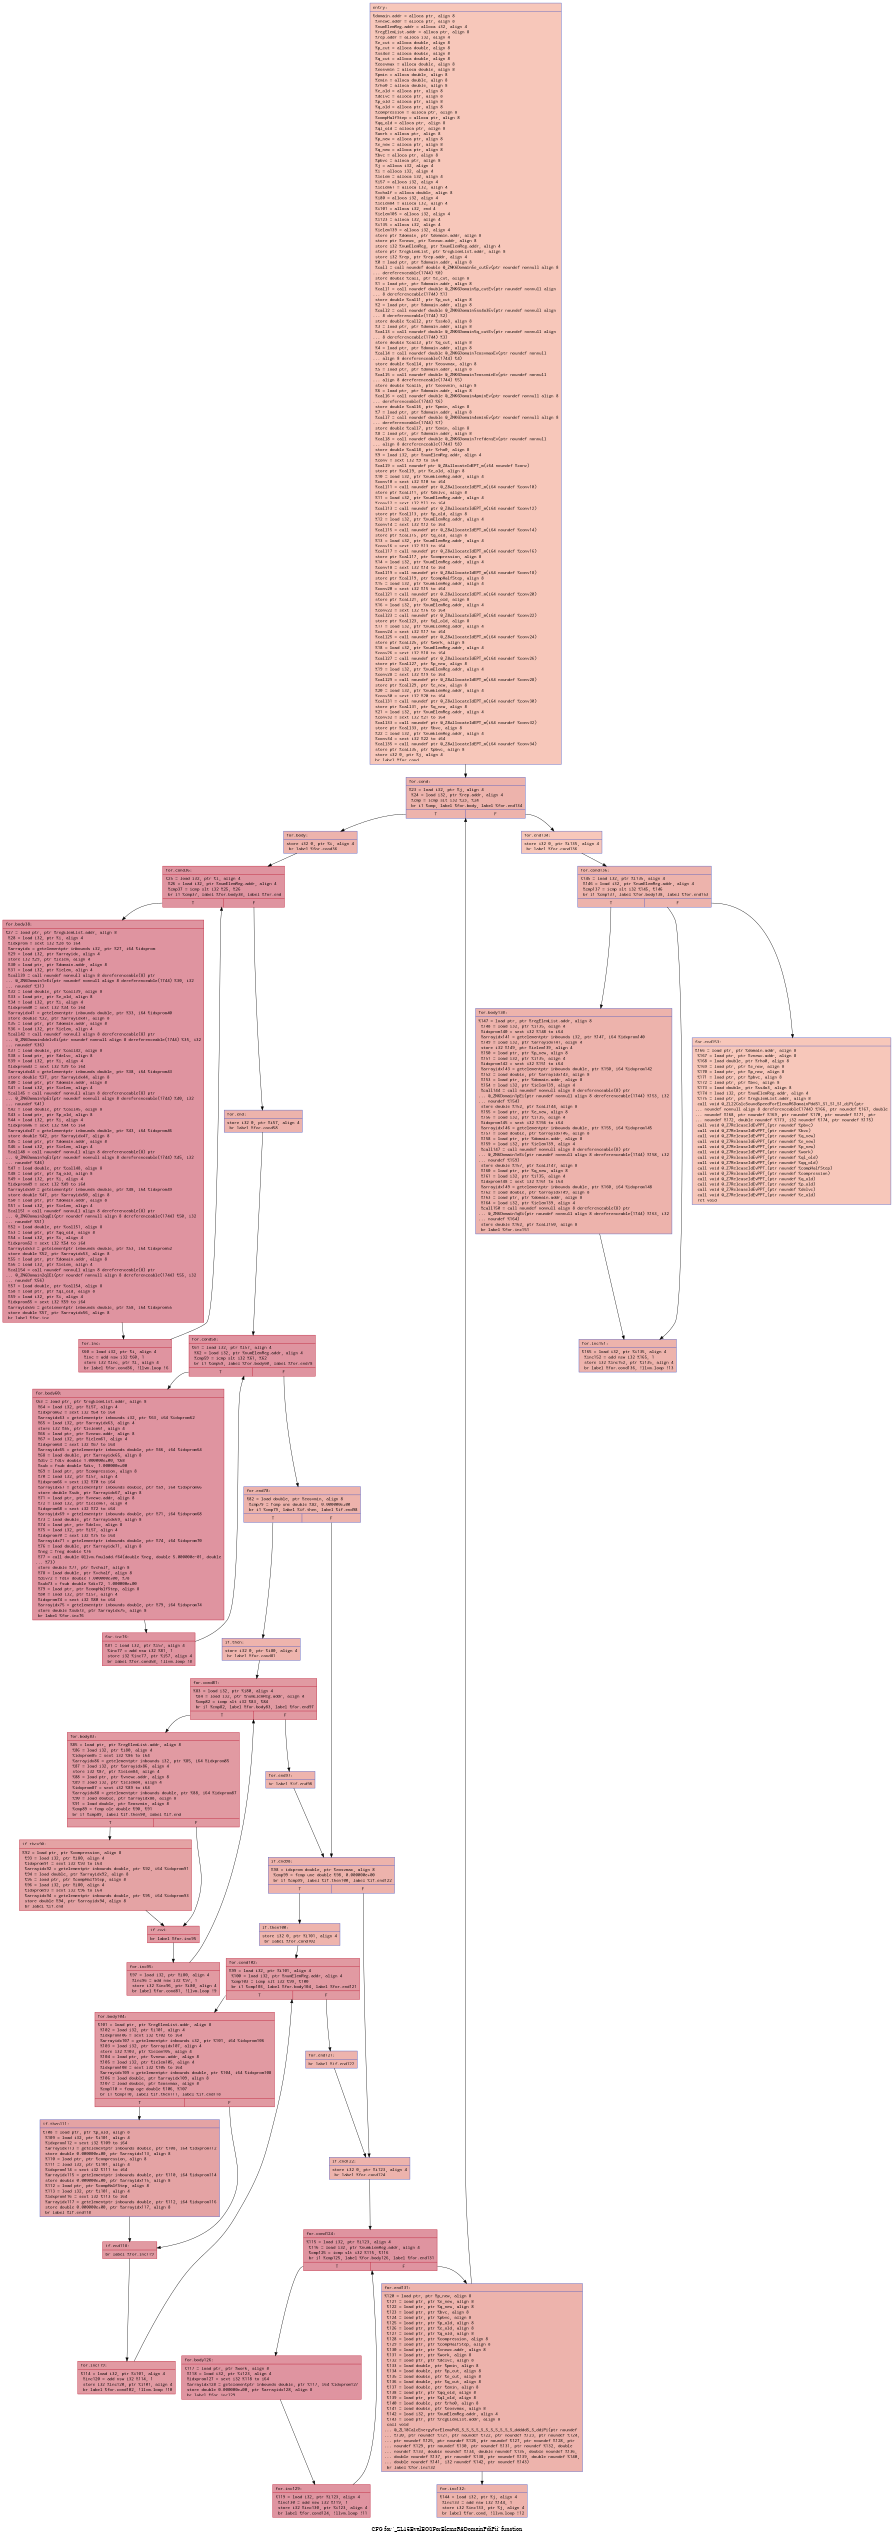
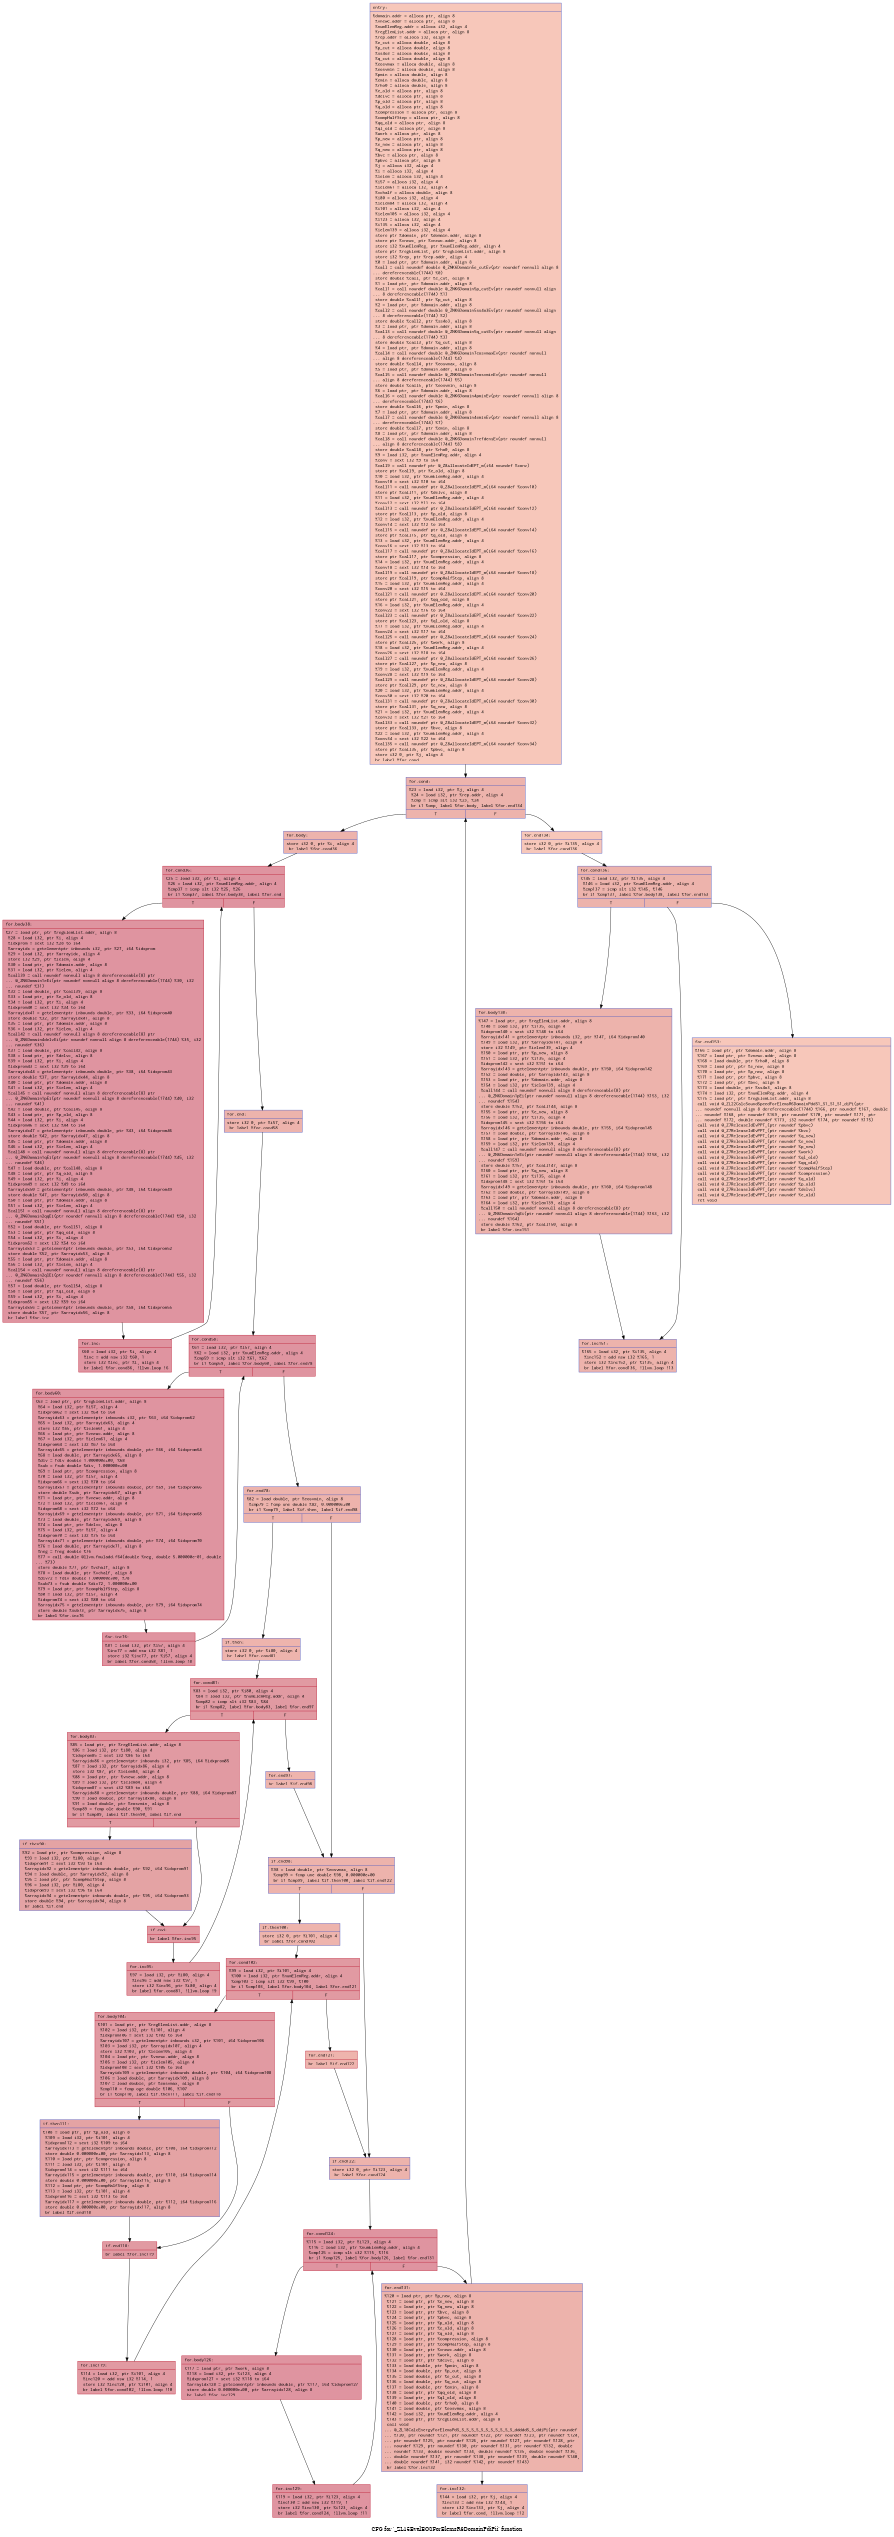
(404, 208) -> (407, 208)
(323, 1869) -> (319, 1869)
(105, 1875) -> (105, 1875)
(331, 2060) -> (331, 2060)
